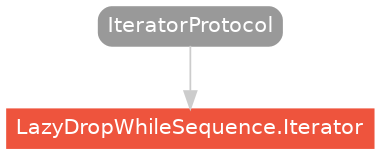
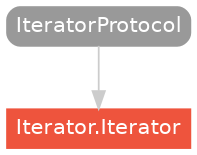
(190, 129) -> (99, 129)
